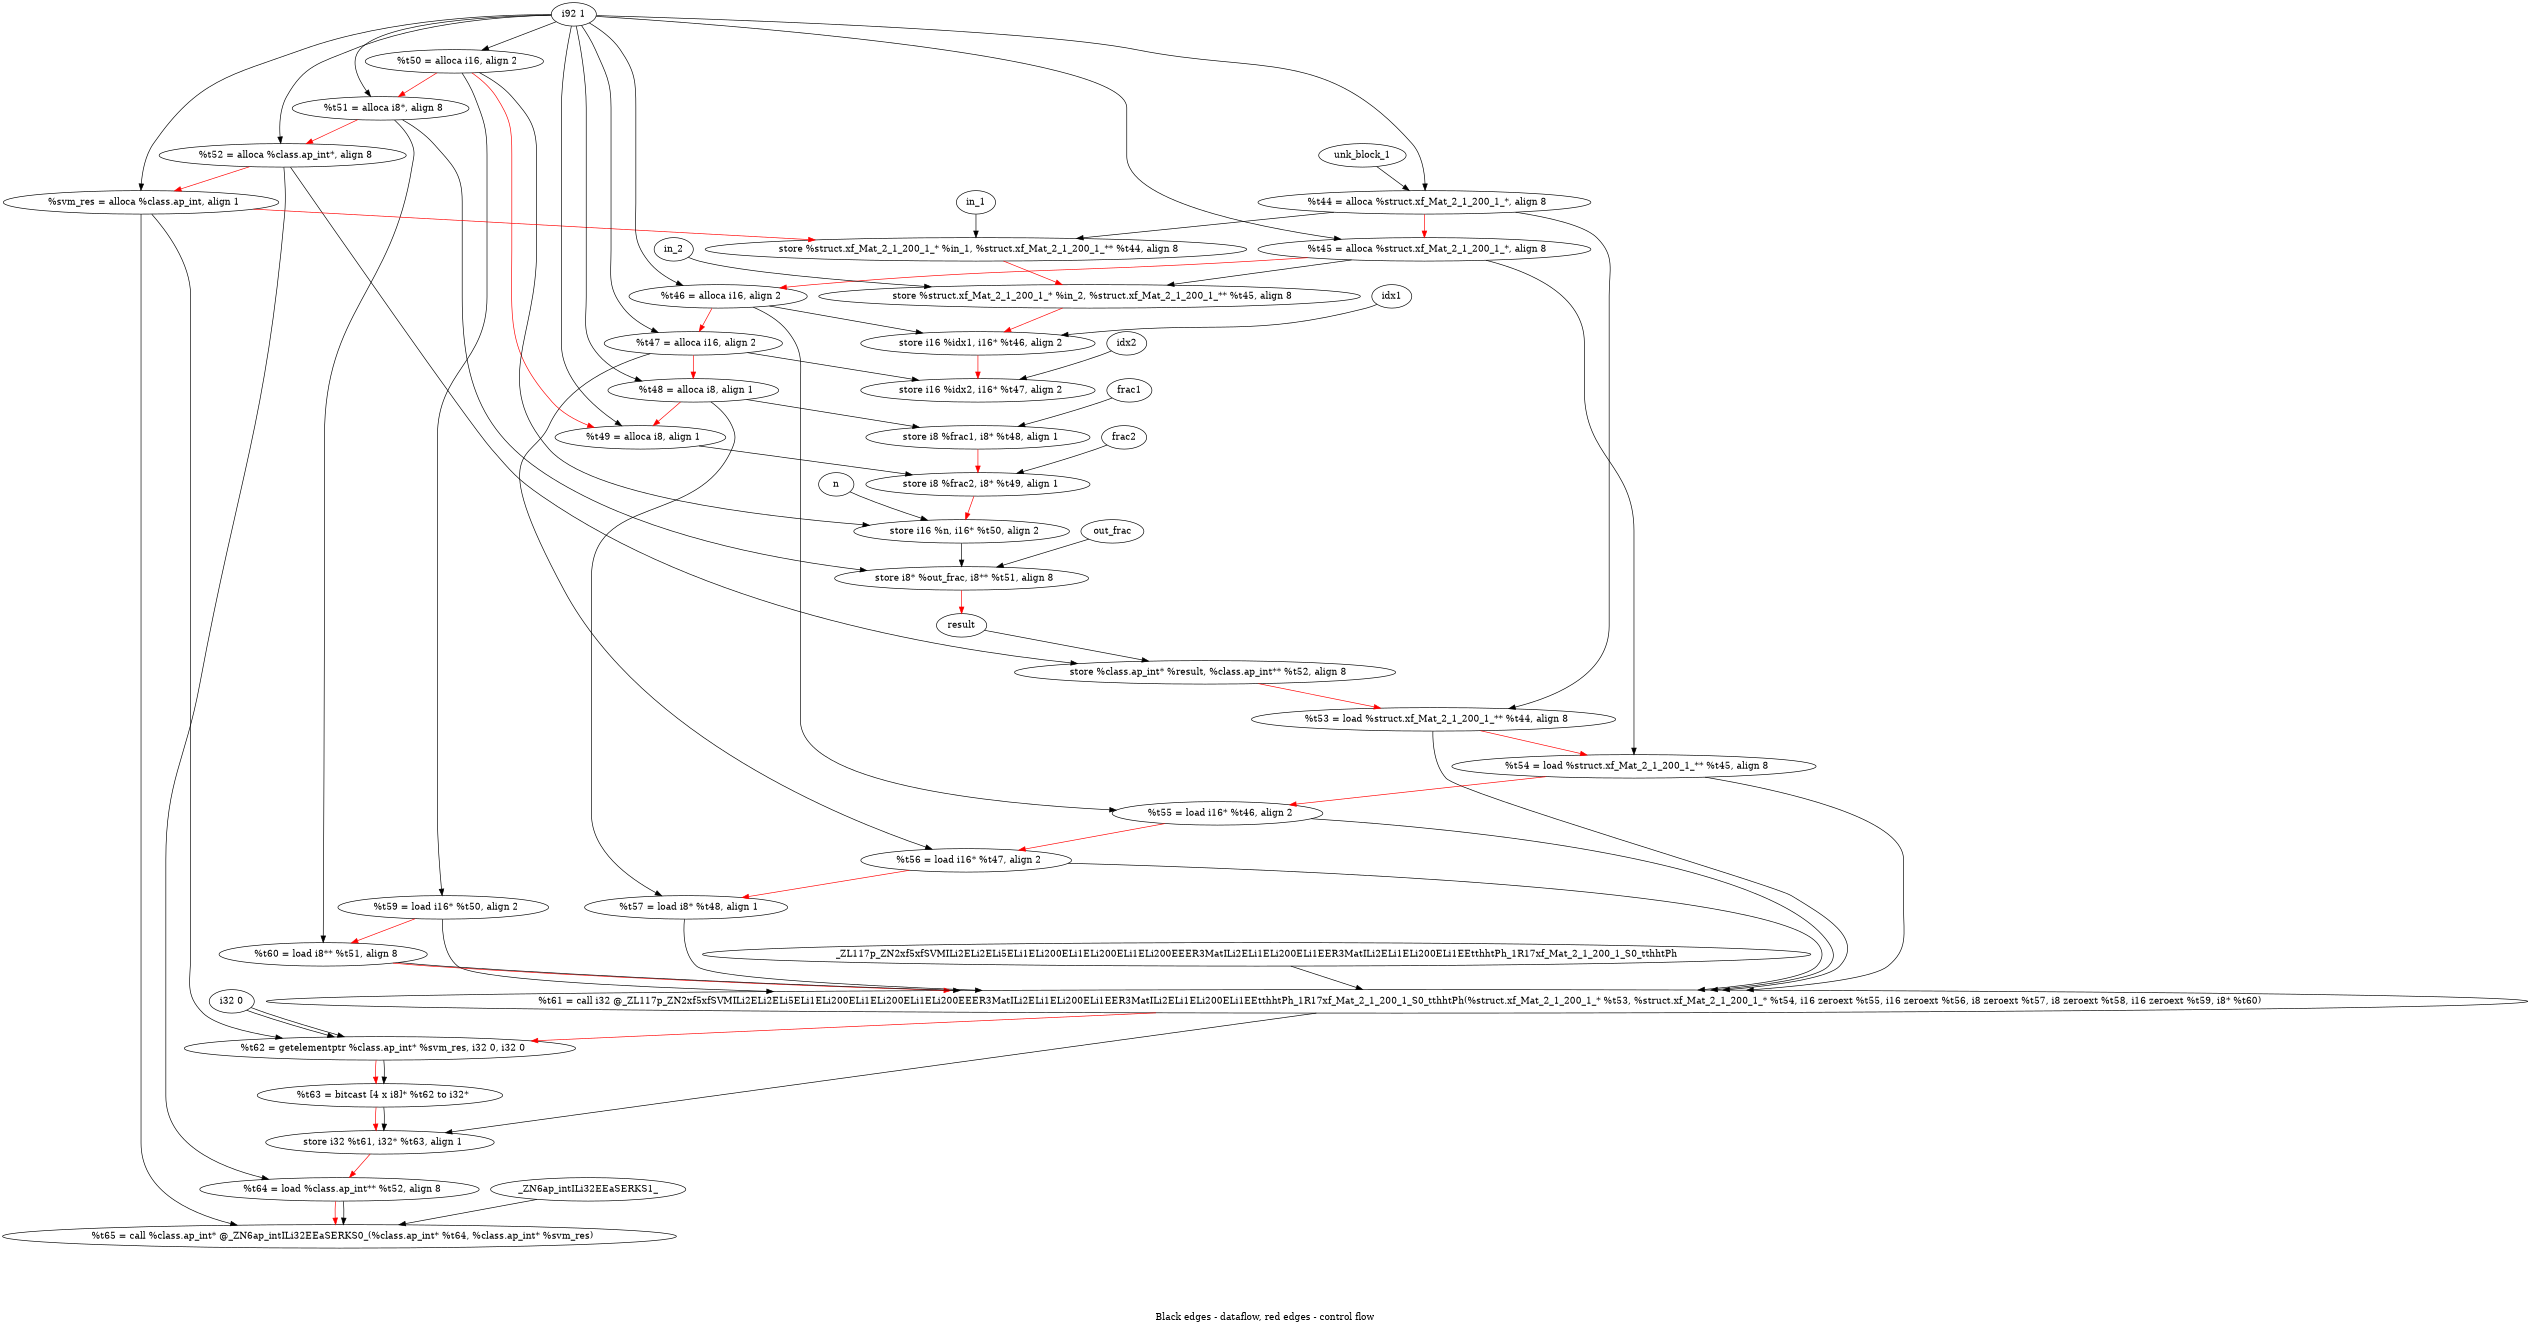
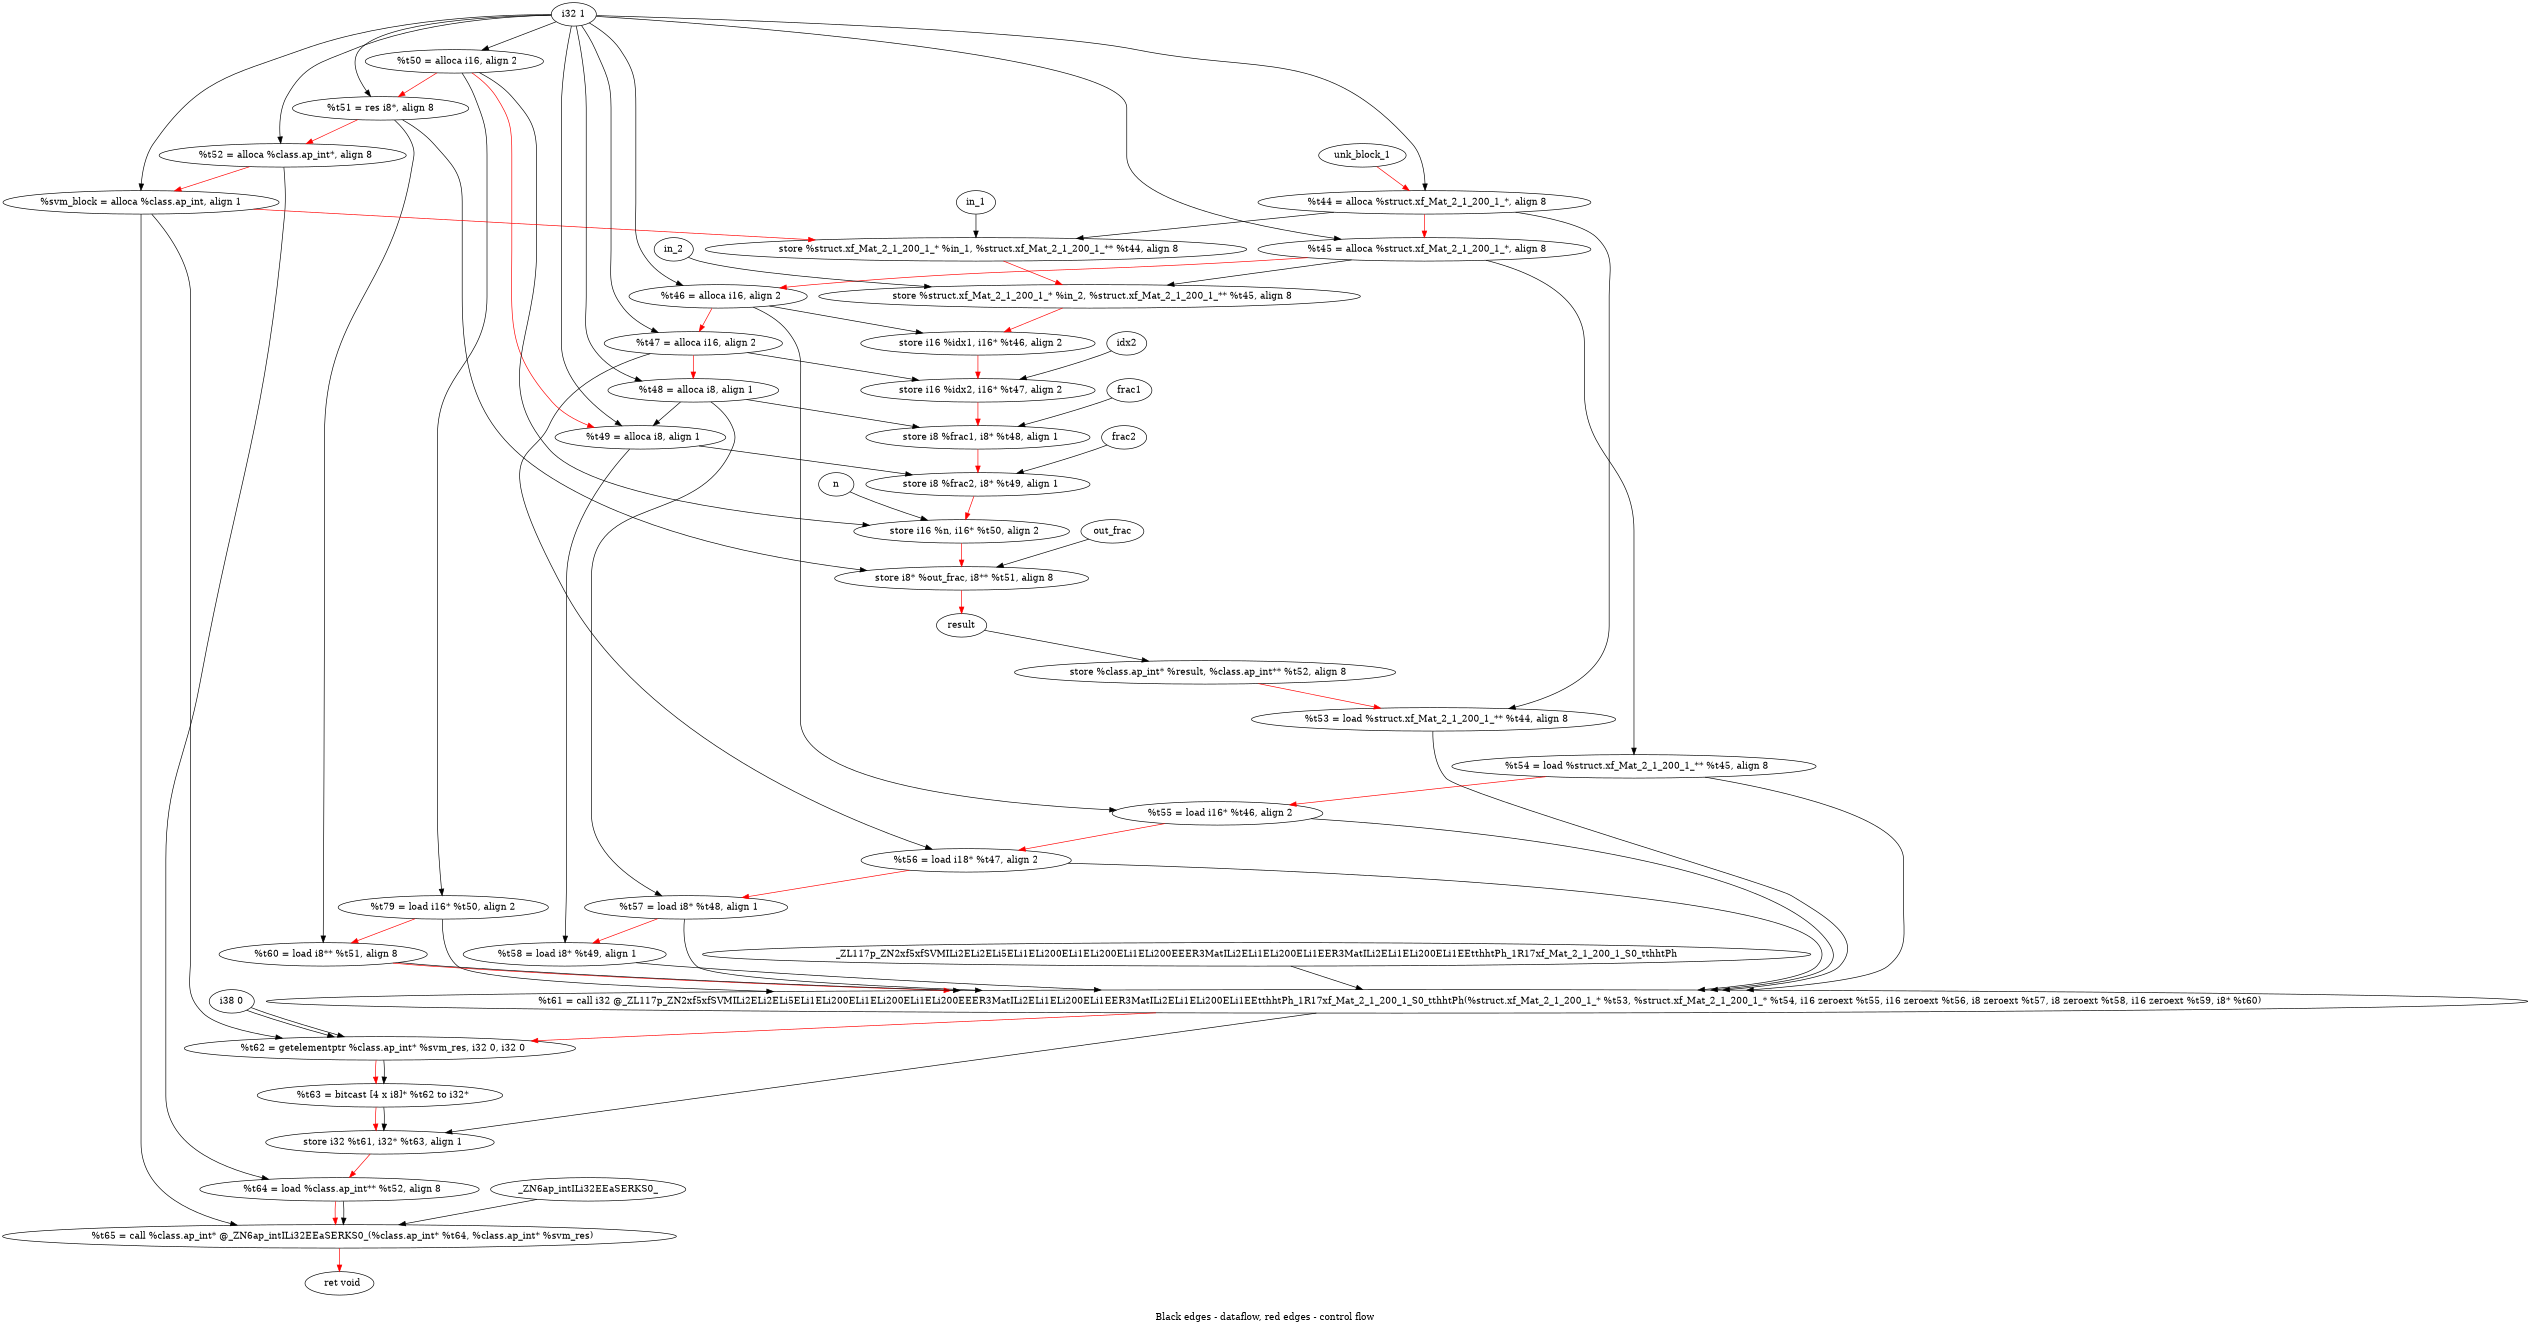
(574, 14) -> (574, 14)
(381, 108) -> (381, 108)
(1390, 177) -> (1390, 177)
(141, 202) -> (141, 202)
(1392, 296) -> none
none -> (978, 411)
(669, 412) -> (669, 412)
(583, 521) -> none
(962, 552) -> (962, 552)
(1530, 742) -> none
(966, 860) -> (966, 860)
(443, 907) -> (443, 907)
none -> (565, 954)
(232, 1001) -> (232, 1001)
(588, 1189) -> (588, 1189)
none -> (339, 1283)
